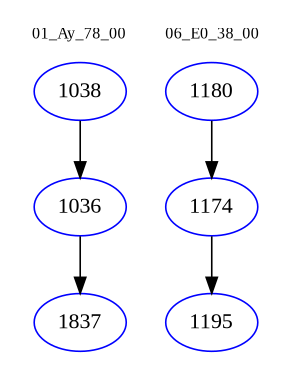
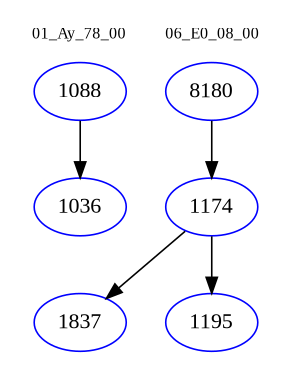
(213, 34) -> (213, 34)
(80, 91) -> (80, 91)
(212, 91) -> (212, 91)
(80, 257) -> (164, 250)
